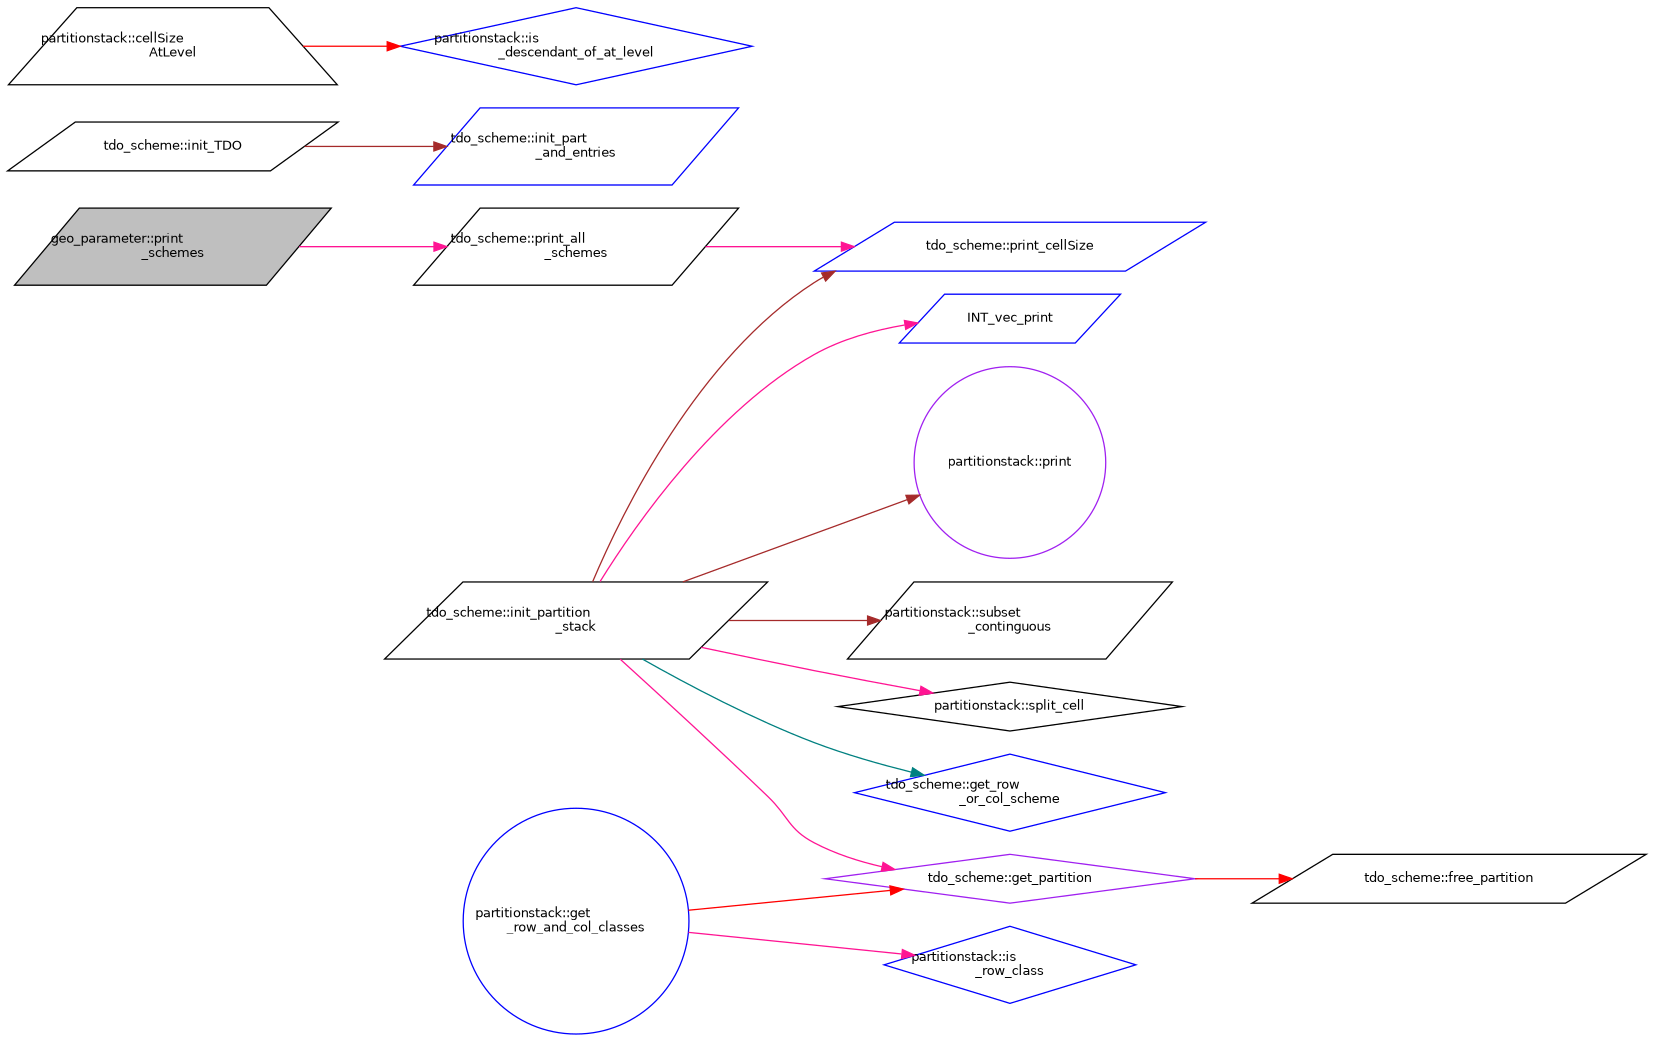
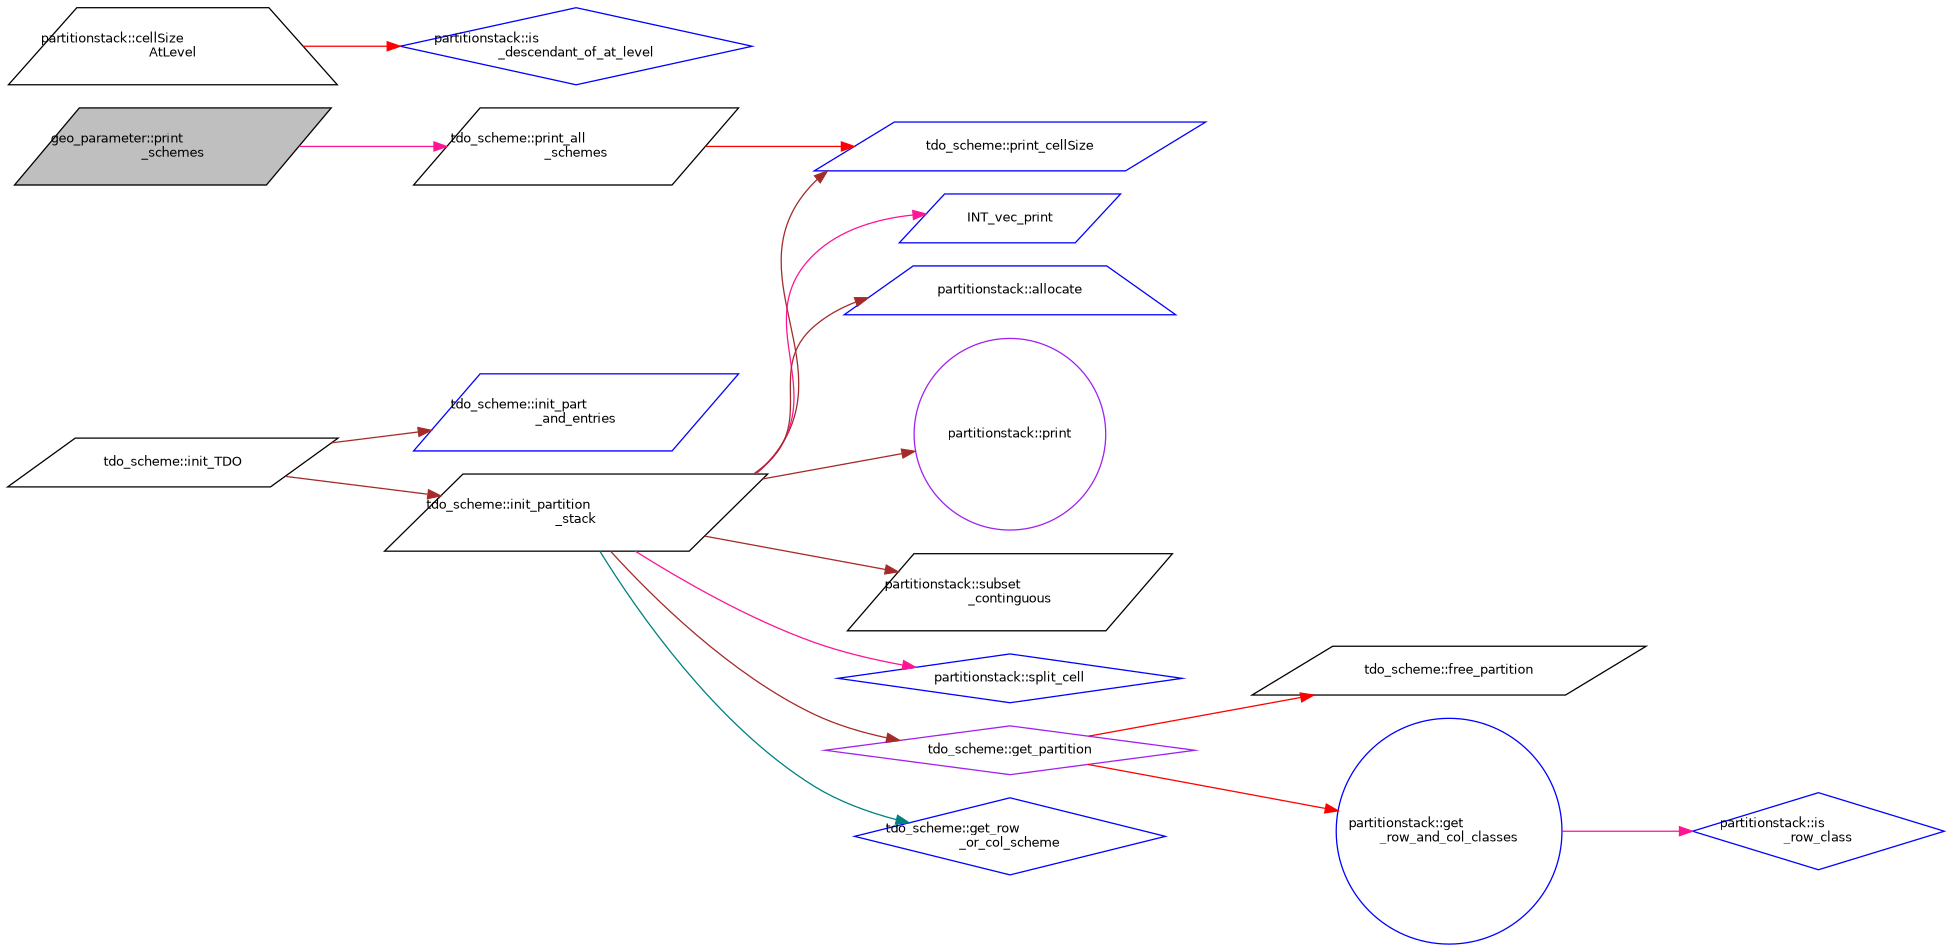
(773, 247) -> (773, 146)
none -> (1010, 290)
none -> (356, 485)
(1010, 707) -> (1010, 678)
(745, 775) -> (735, 666)
(789, 900) -> (1207, 786)
